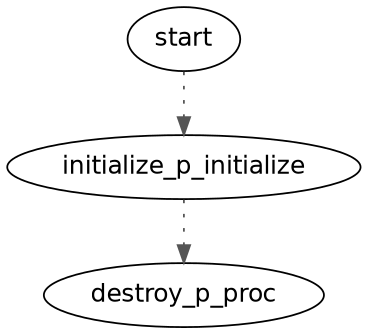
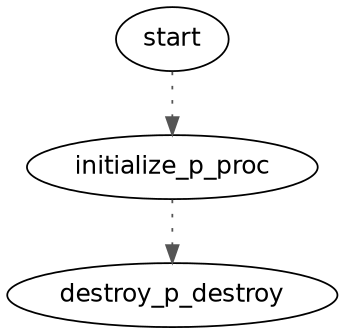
(184, 167) -> (172, 167)
(184, 295) -> (172, 295)
